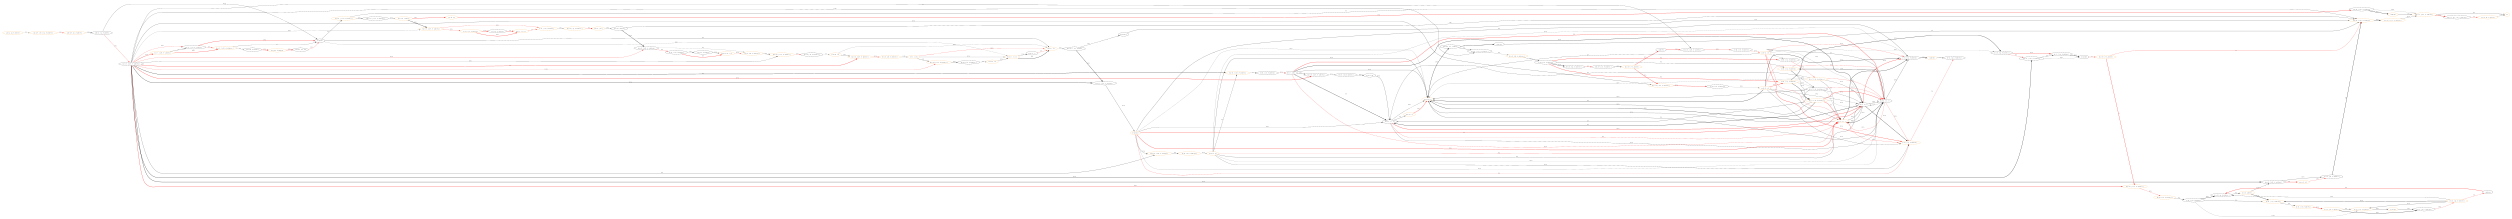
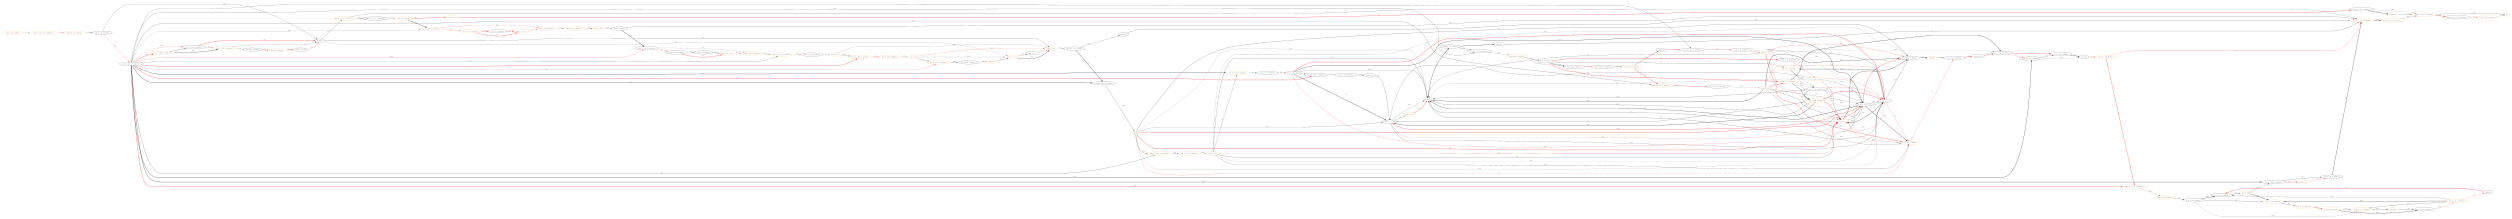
(196, 52) -> (196, 52)
none -> (1978, 56)
